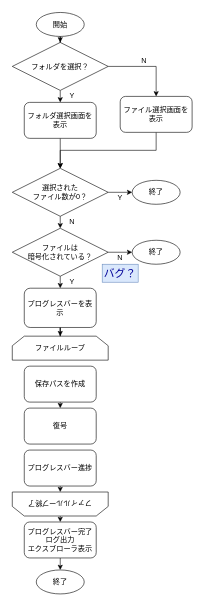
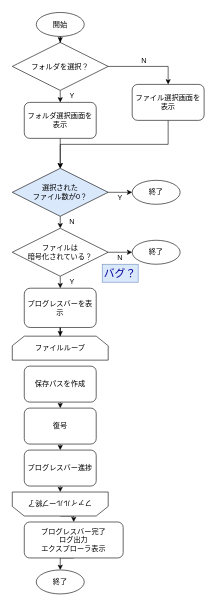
(156, 114) -> (168, 102)
(60, 192) -> (60, 192)
none -> (60, 445)
(60, 540) -> (74, 540)
